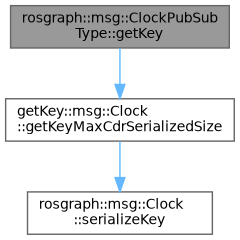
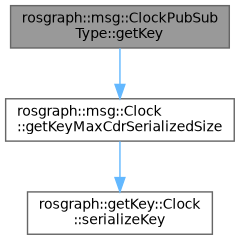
(120, 120) -> (120, 120)
(120, 213) -> (120, 213)
